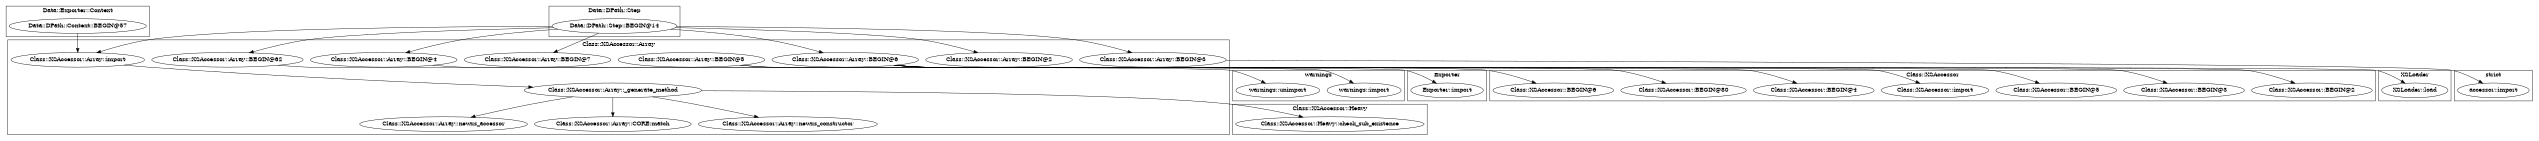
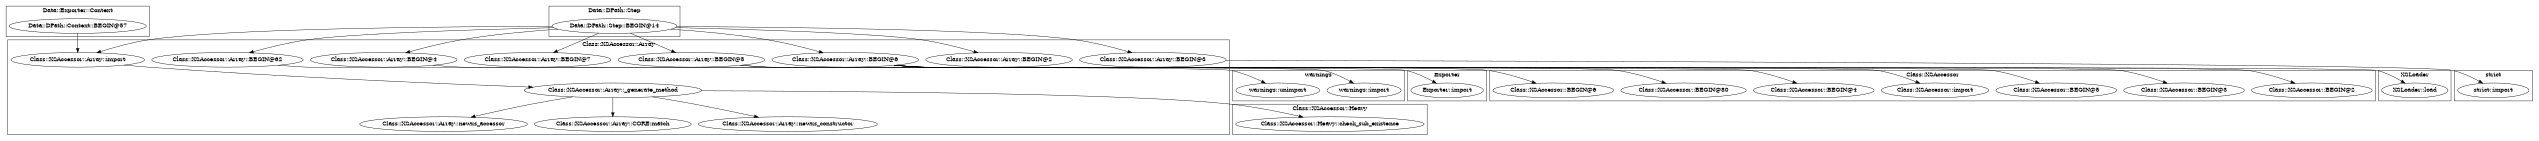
none -> (652, 43)
(2493, 90) -> (2493, 90)
